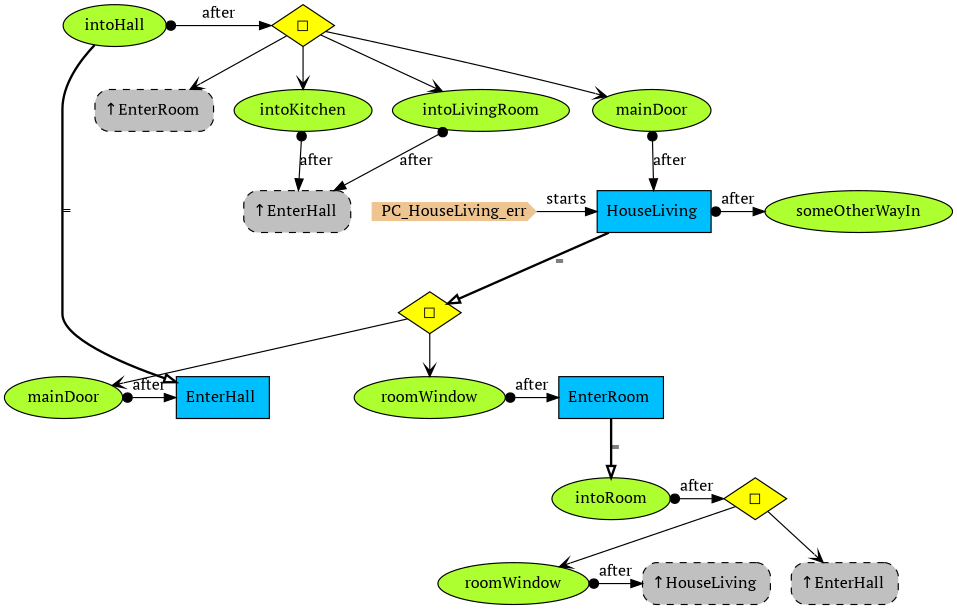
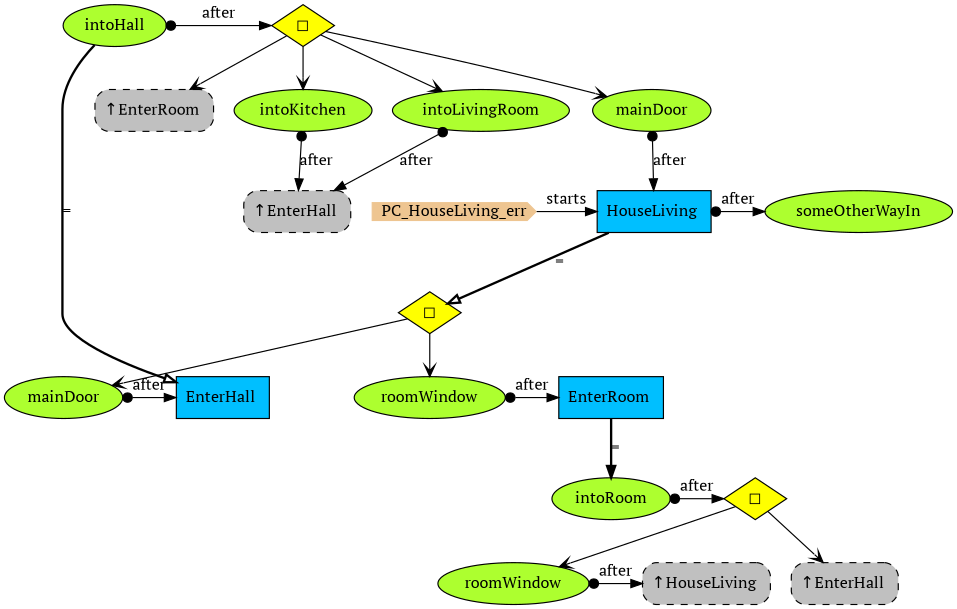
(611, 442) -> (611, 442)
